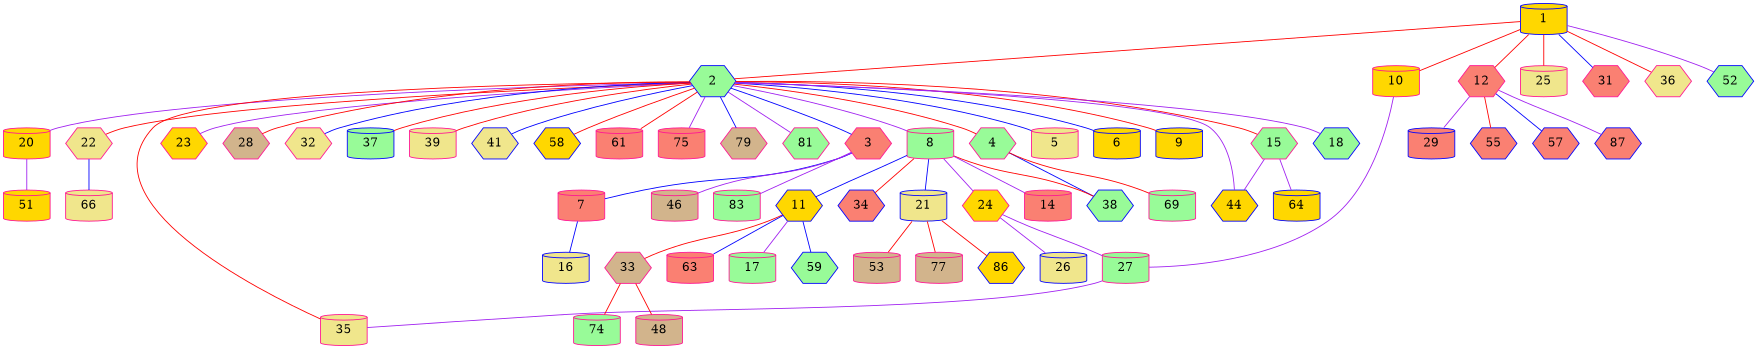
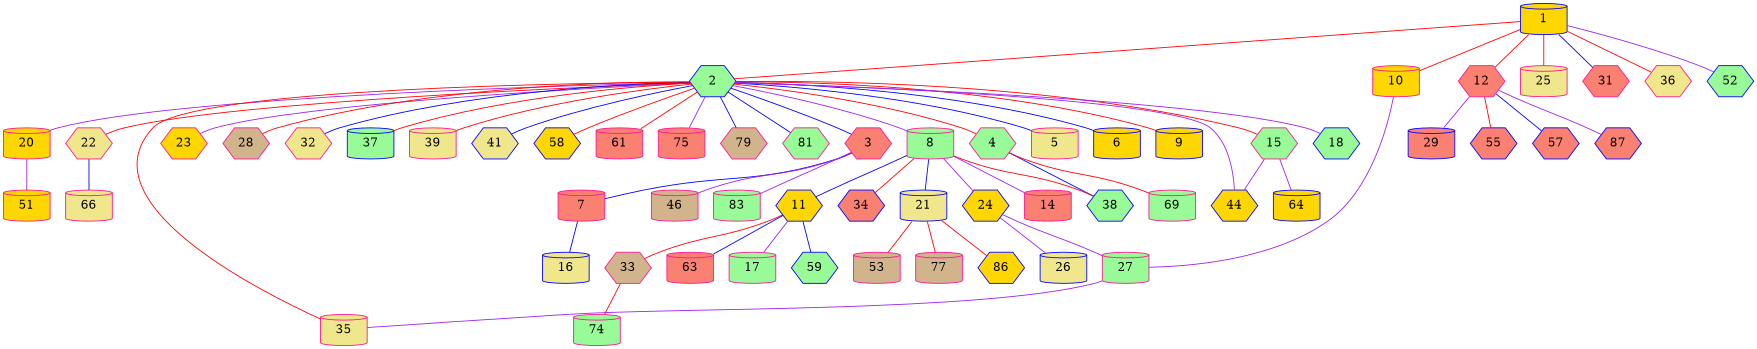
(759, 112) -> (759, 112)
(986, 206) -> (986, 206)
(659, 330) -> none
